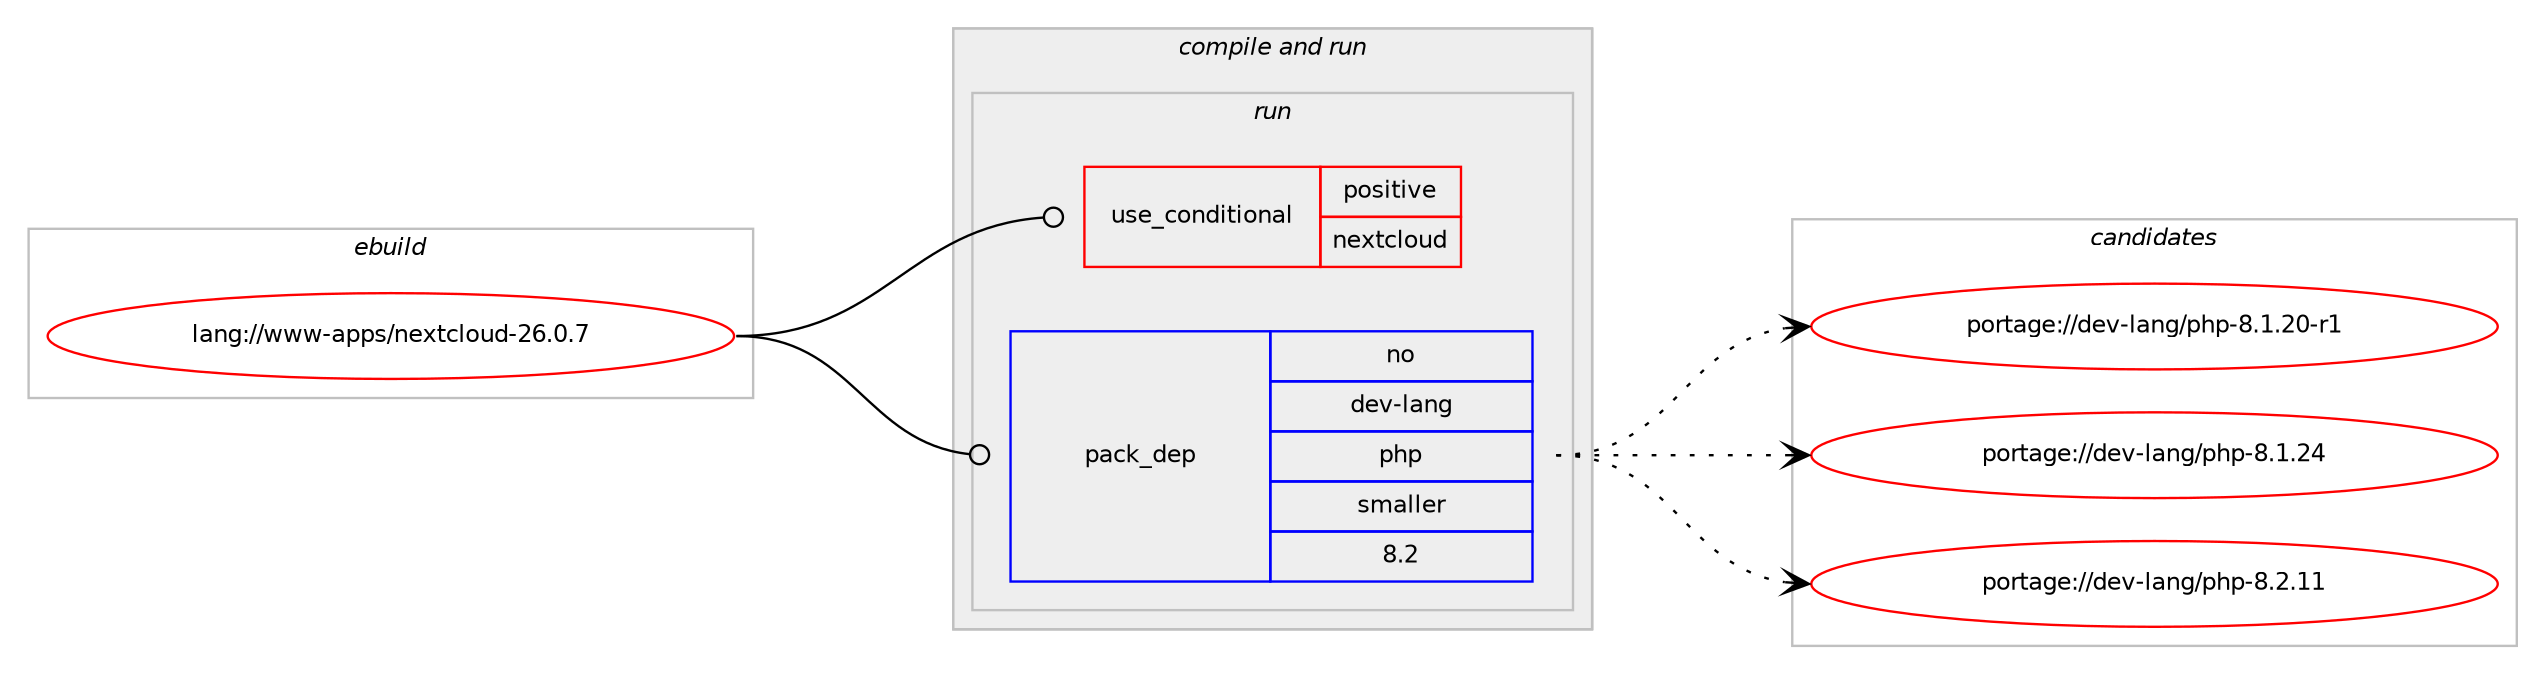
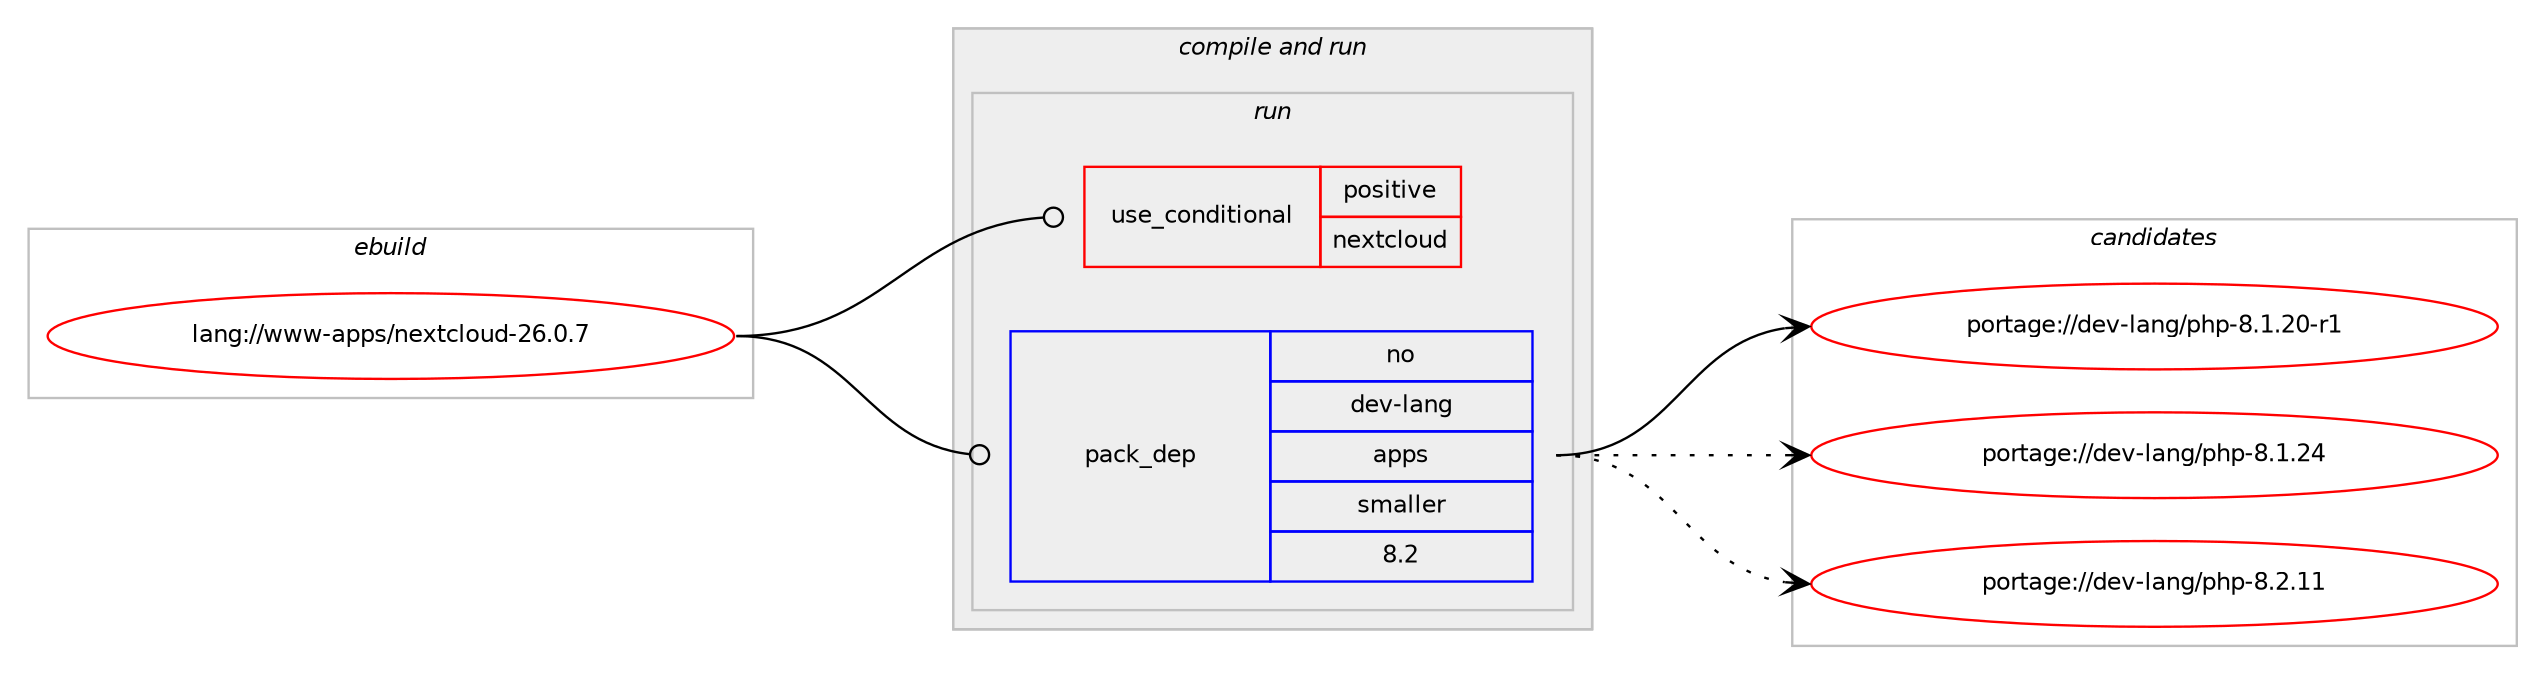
(1674, 399) -> (1674, 399)
(1401, 455) -> (1401, 455)
